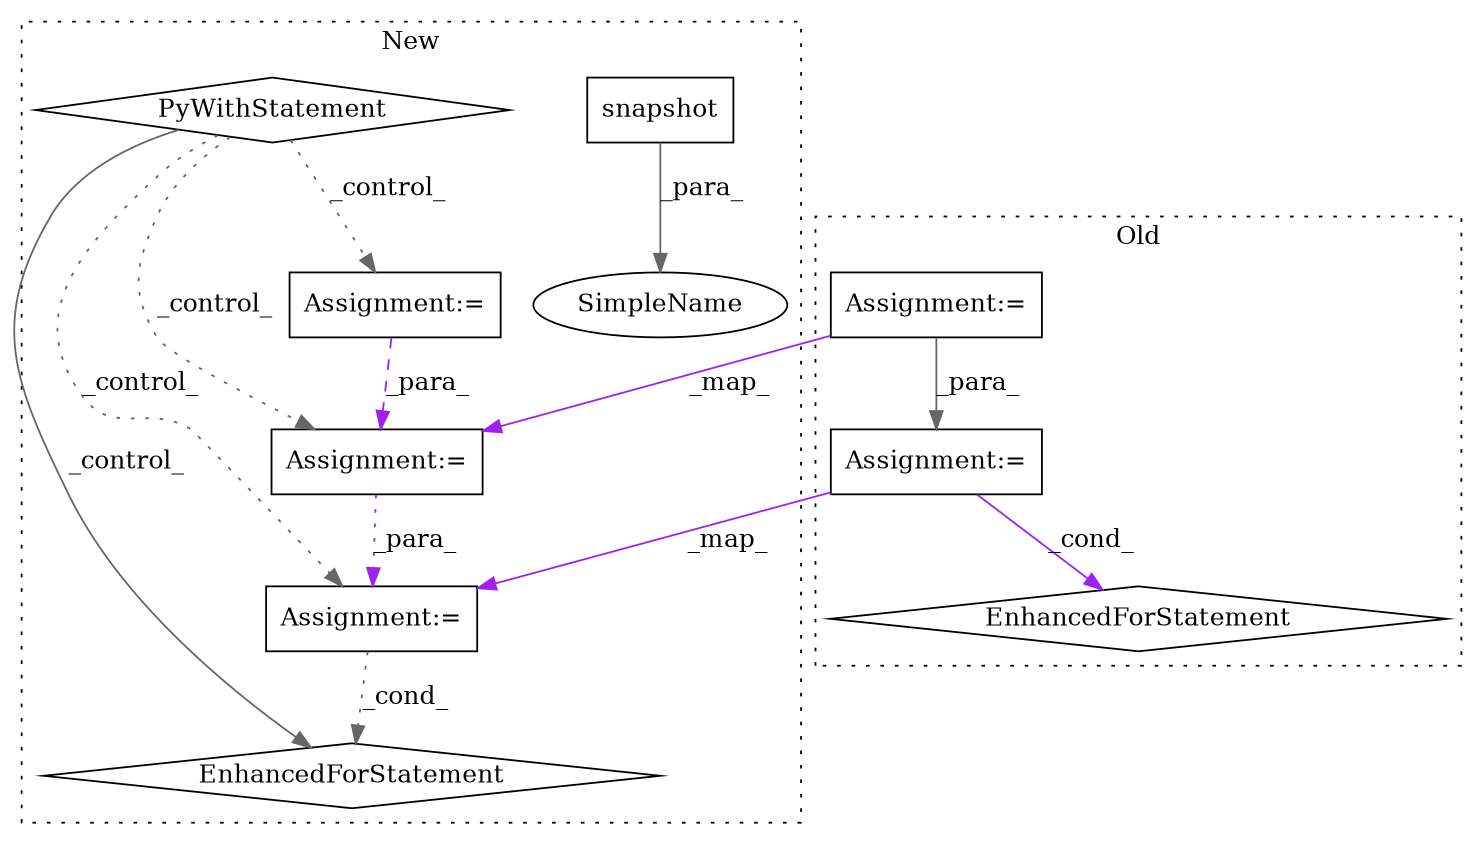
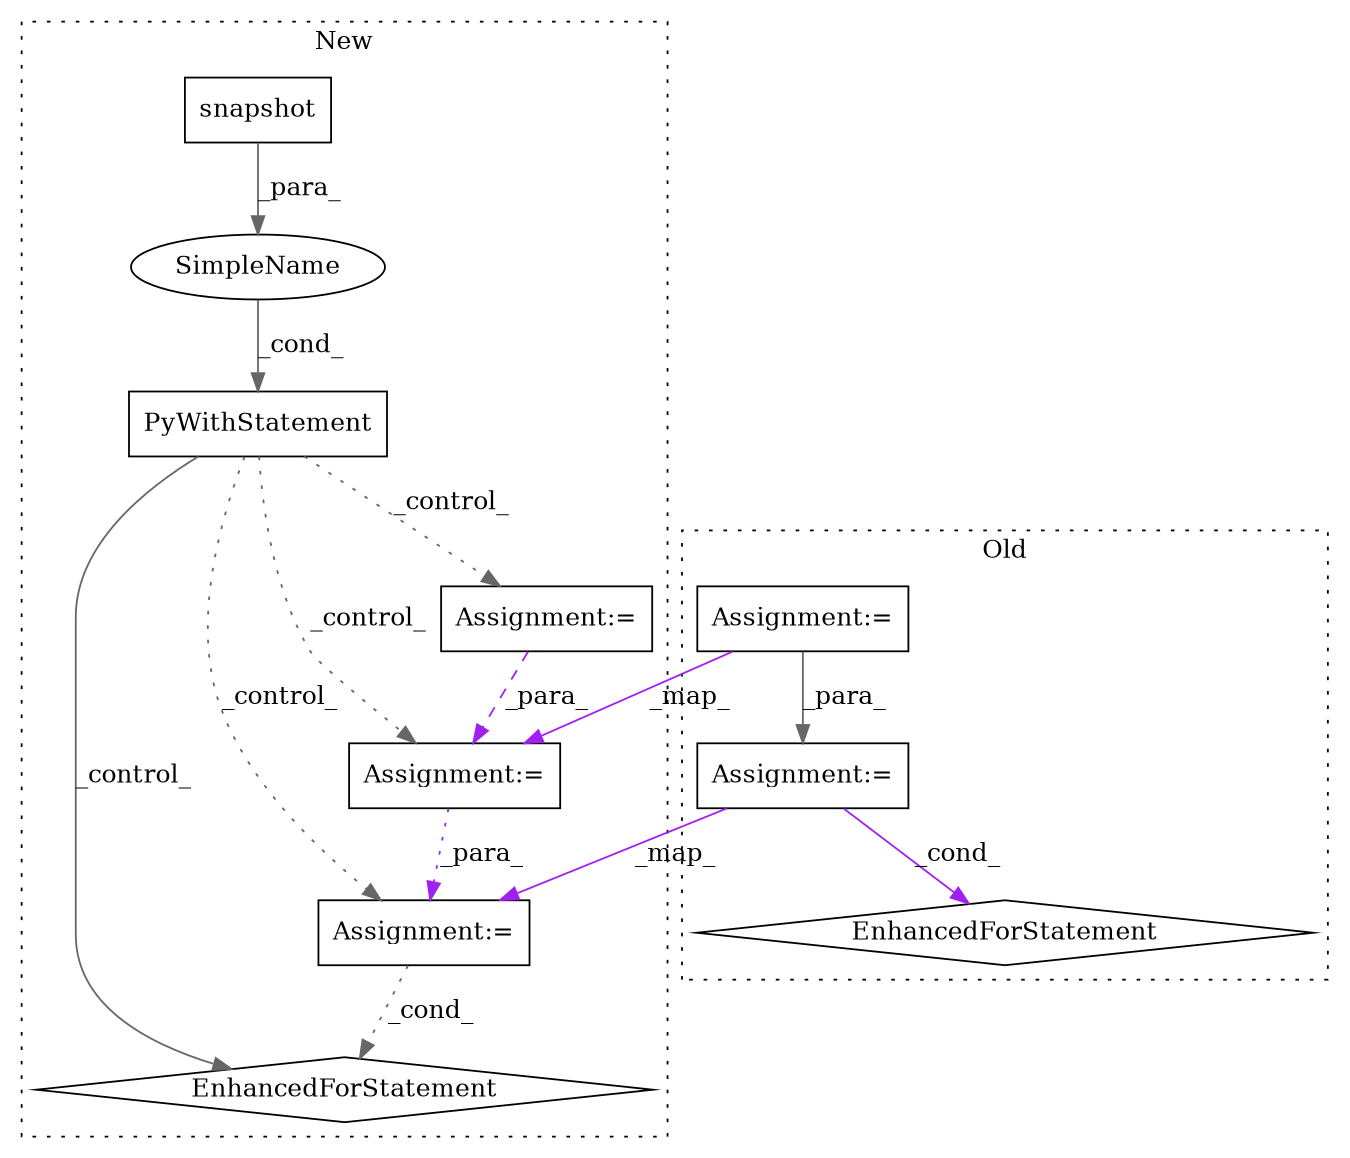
(272, 110) -> (258, 424)
none -> (258, 336)
